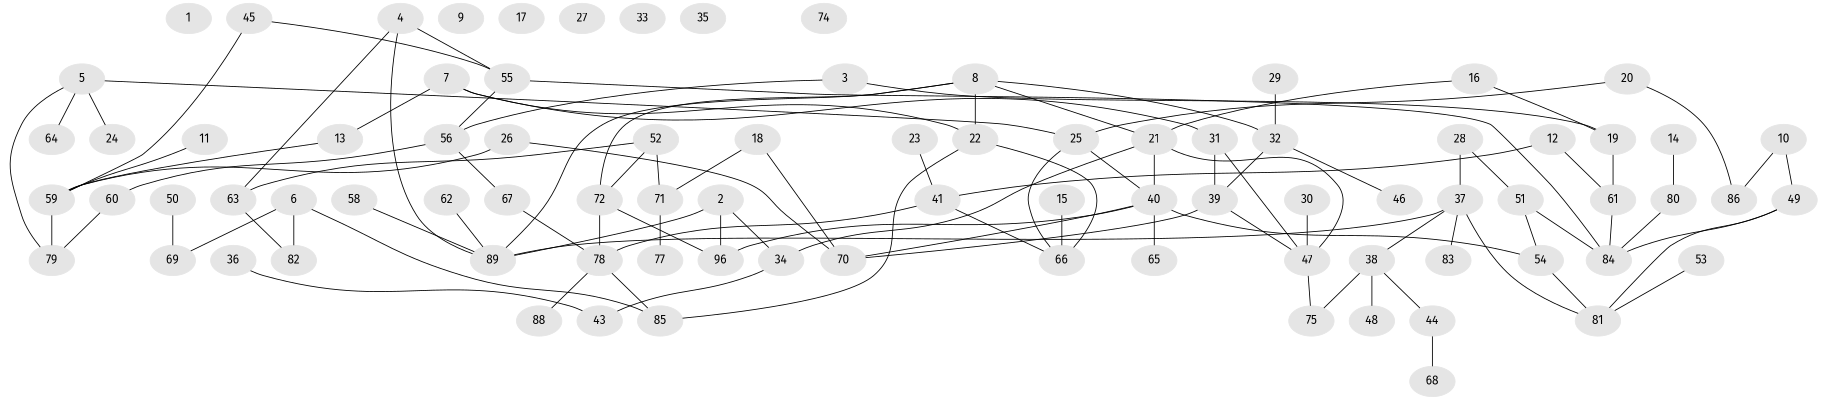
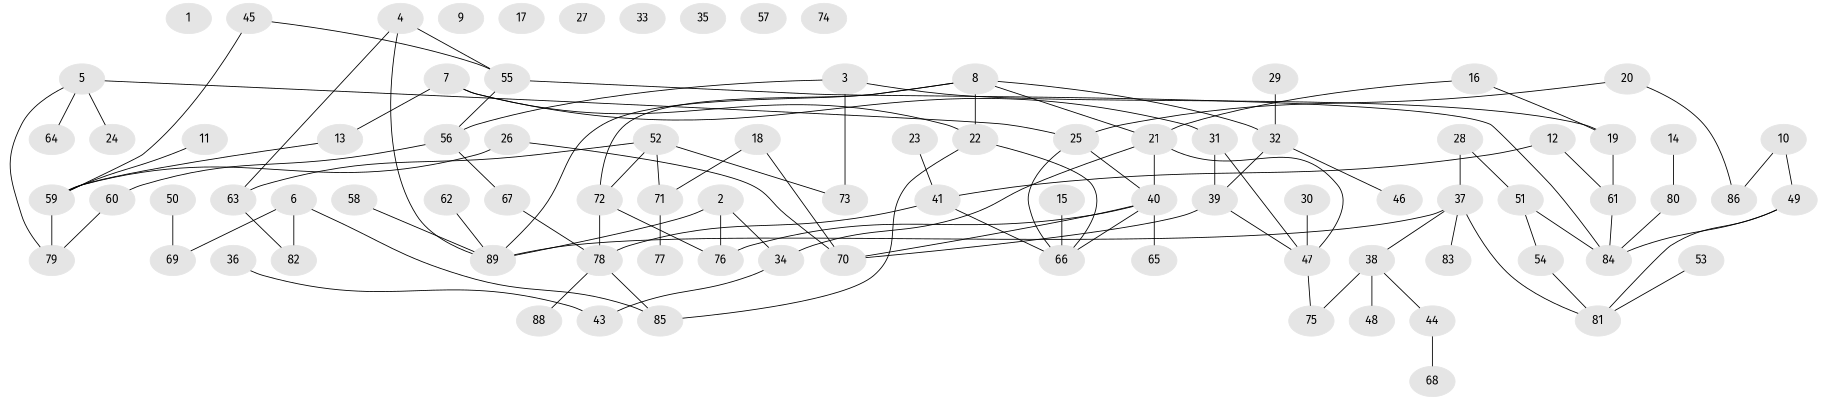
none -> (764, 18)
none -> (845, 200)
(1345, 236) -> (1120, 223)
(721, 260) -> (721, 260)
